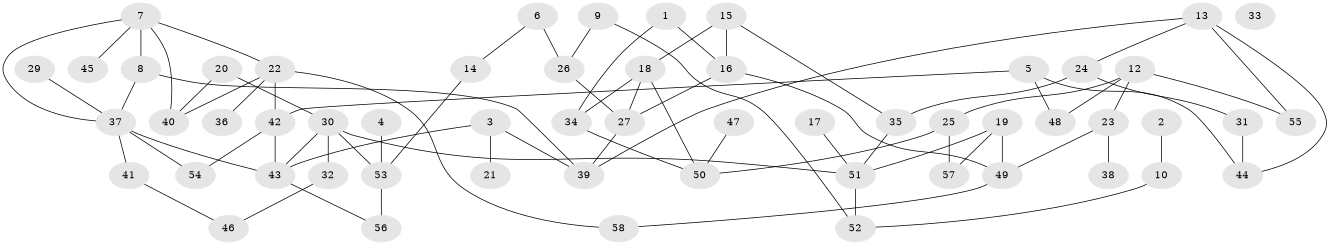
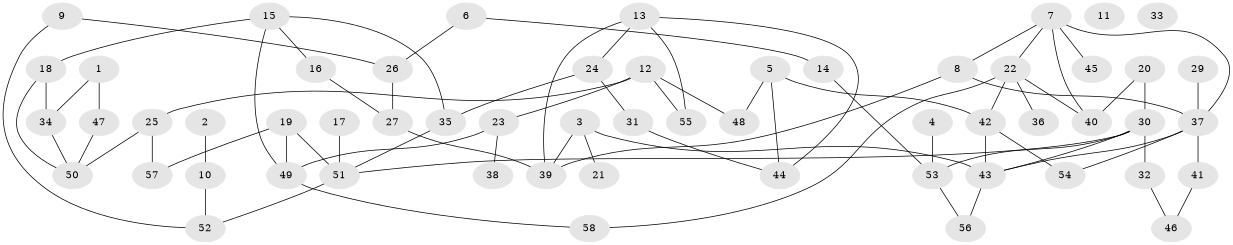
none -> (1104, 16)
(696, 43) -> (99, 96)
(635, 96) -> none
(862, 130) -> (255, 102)
